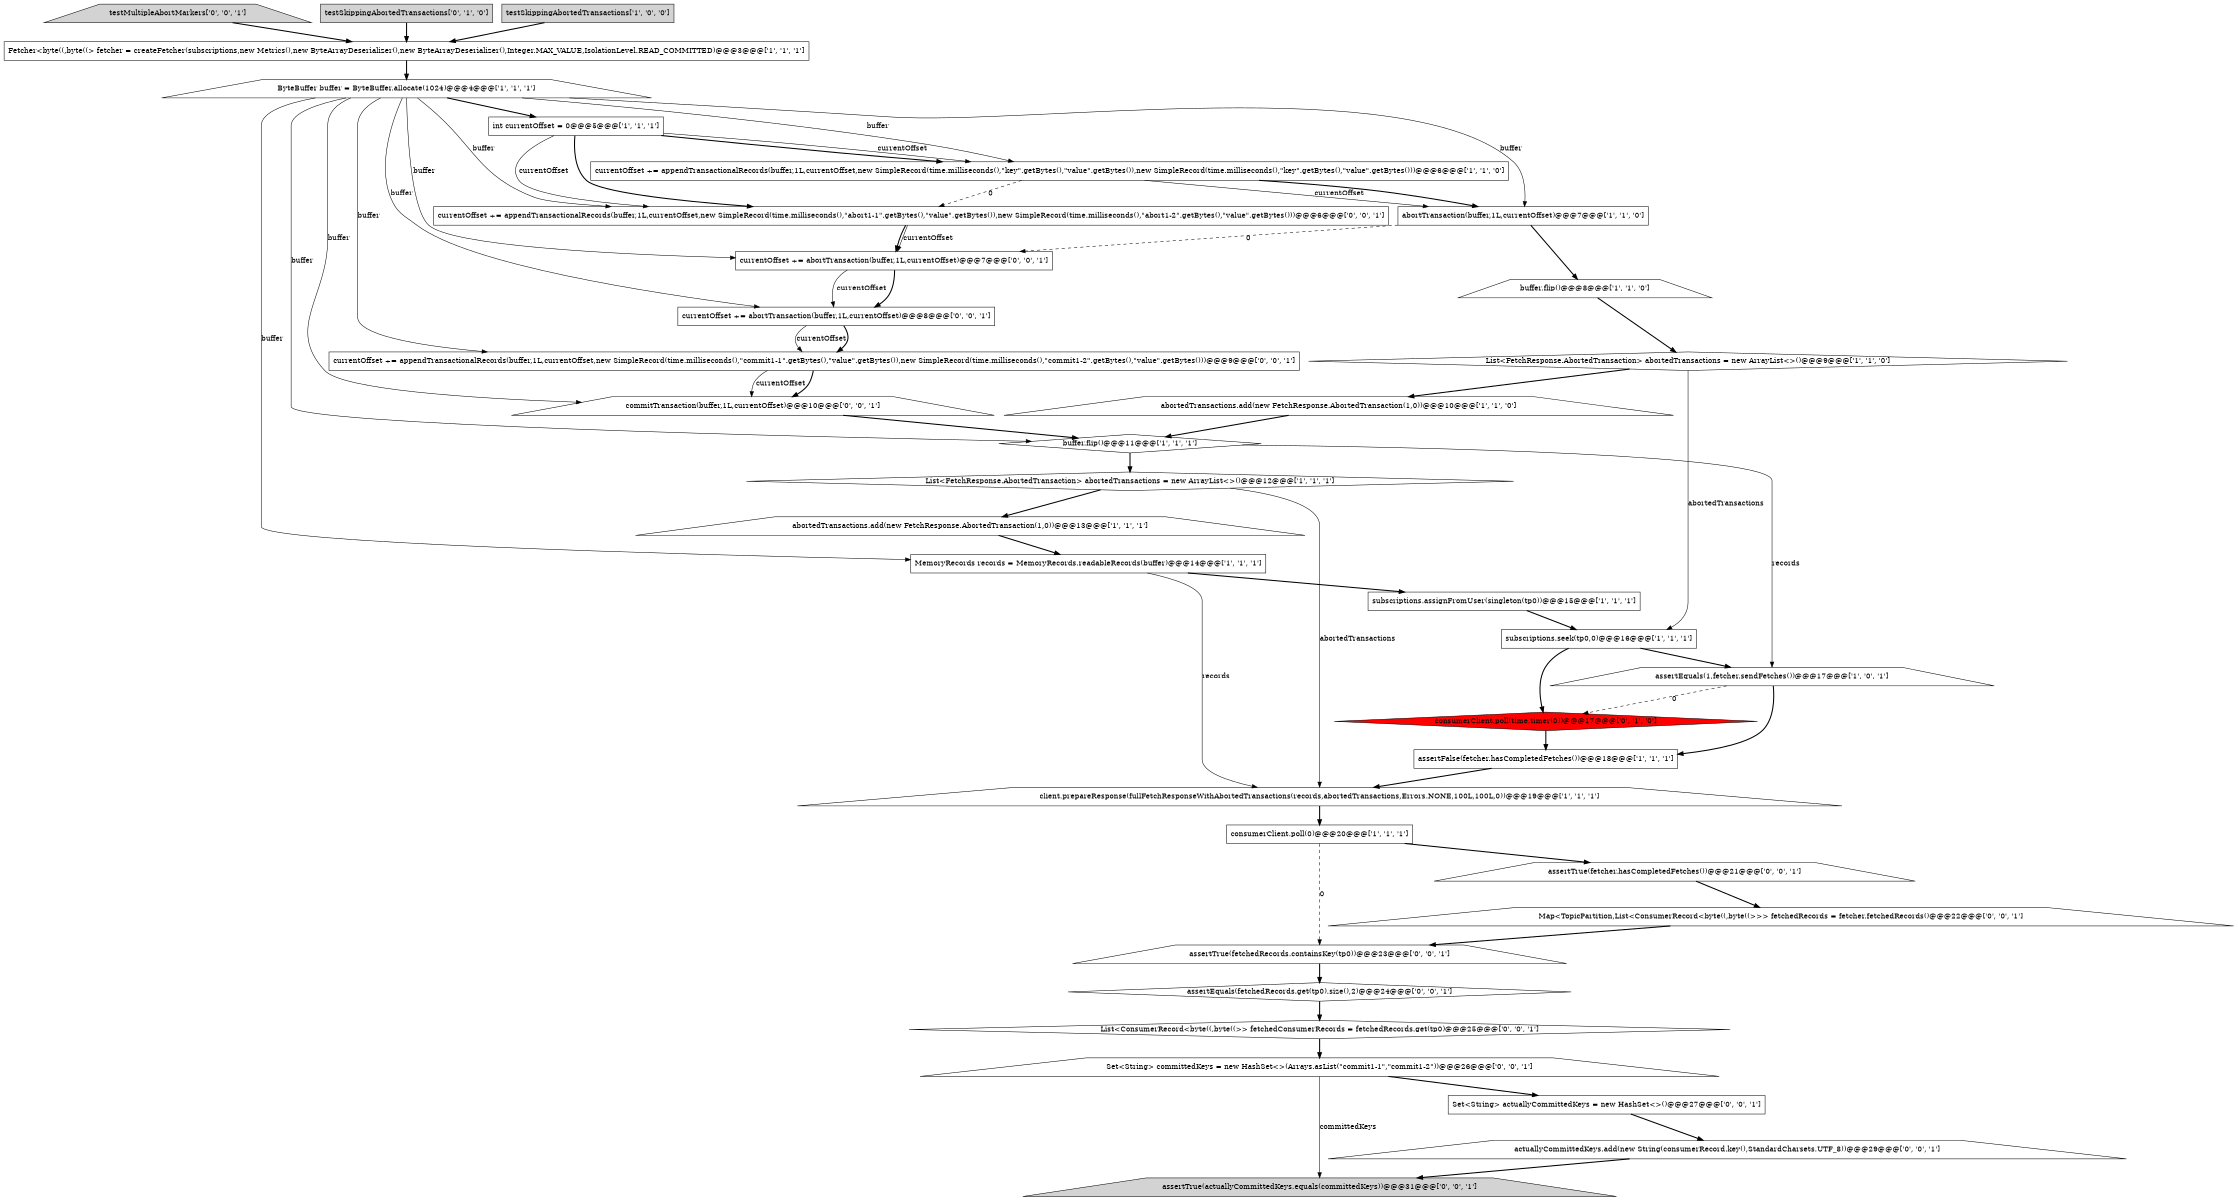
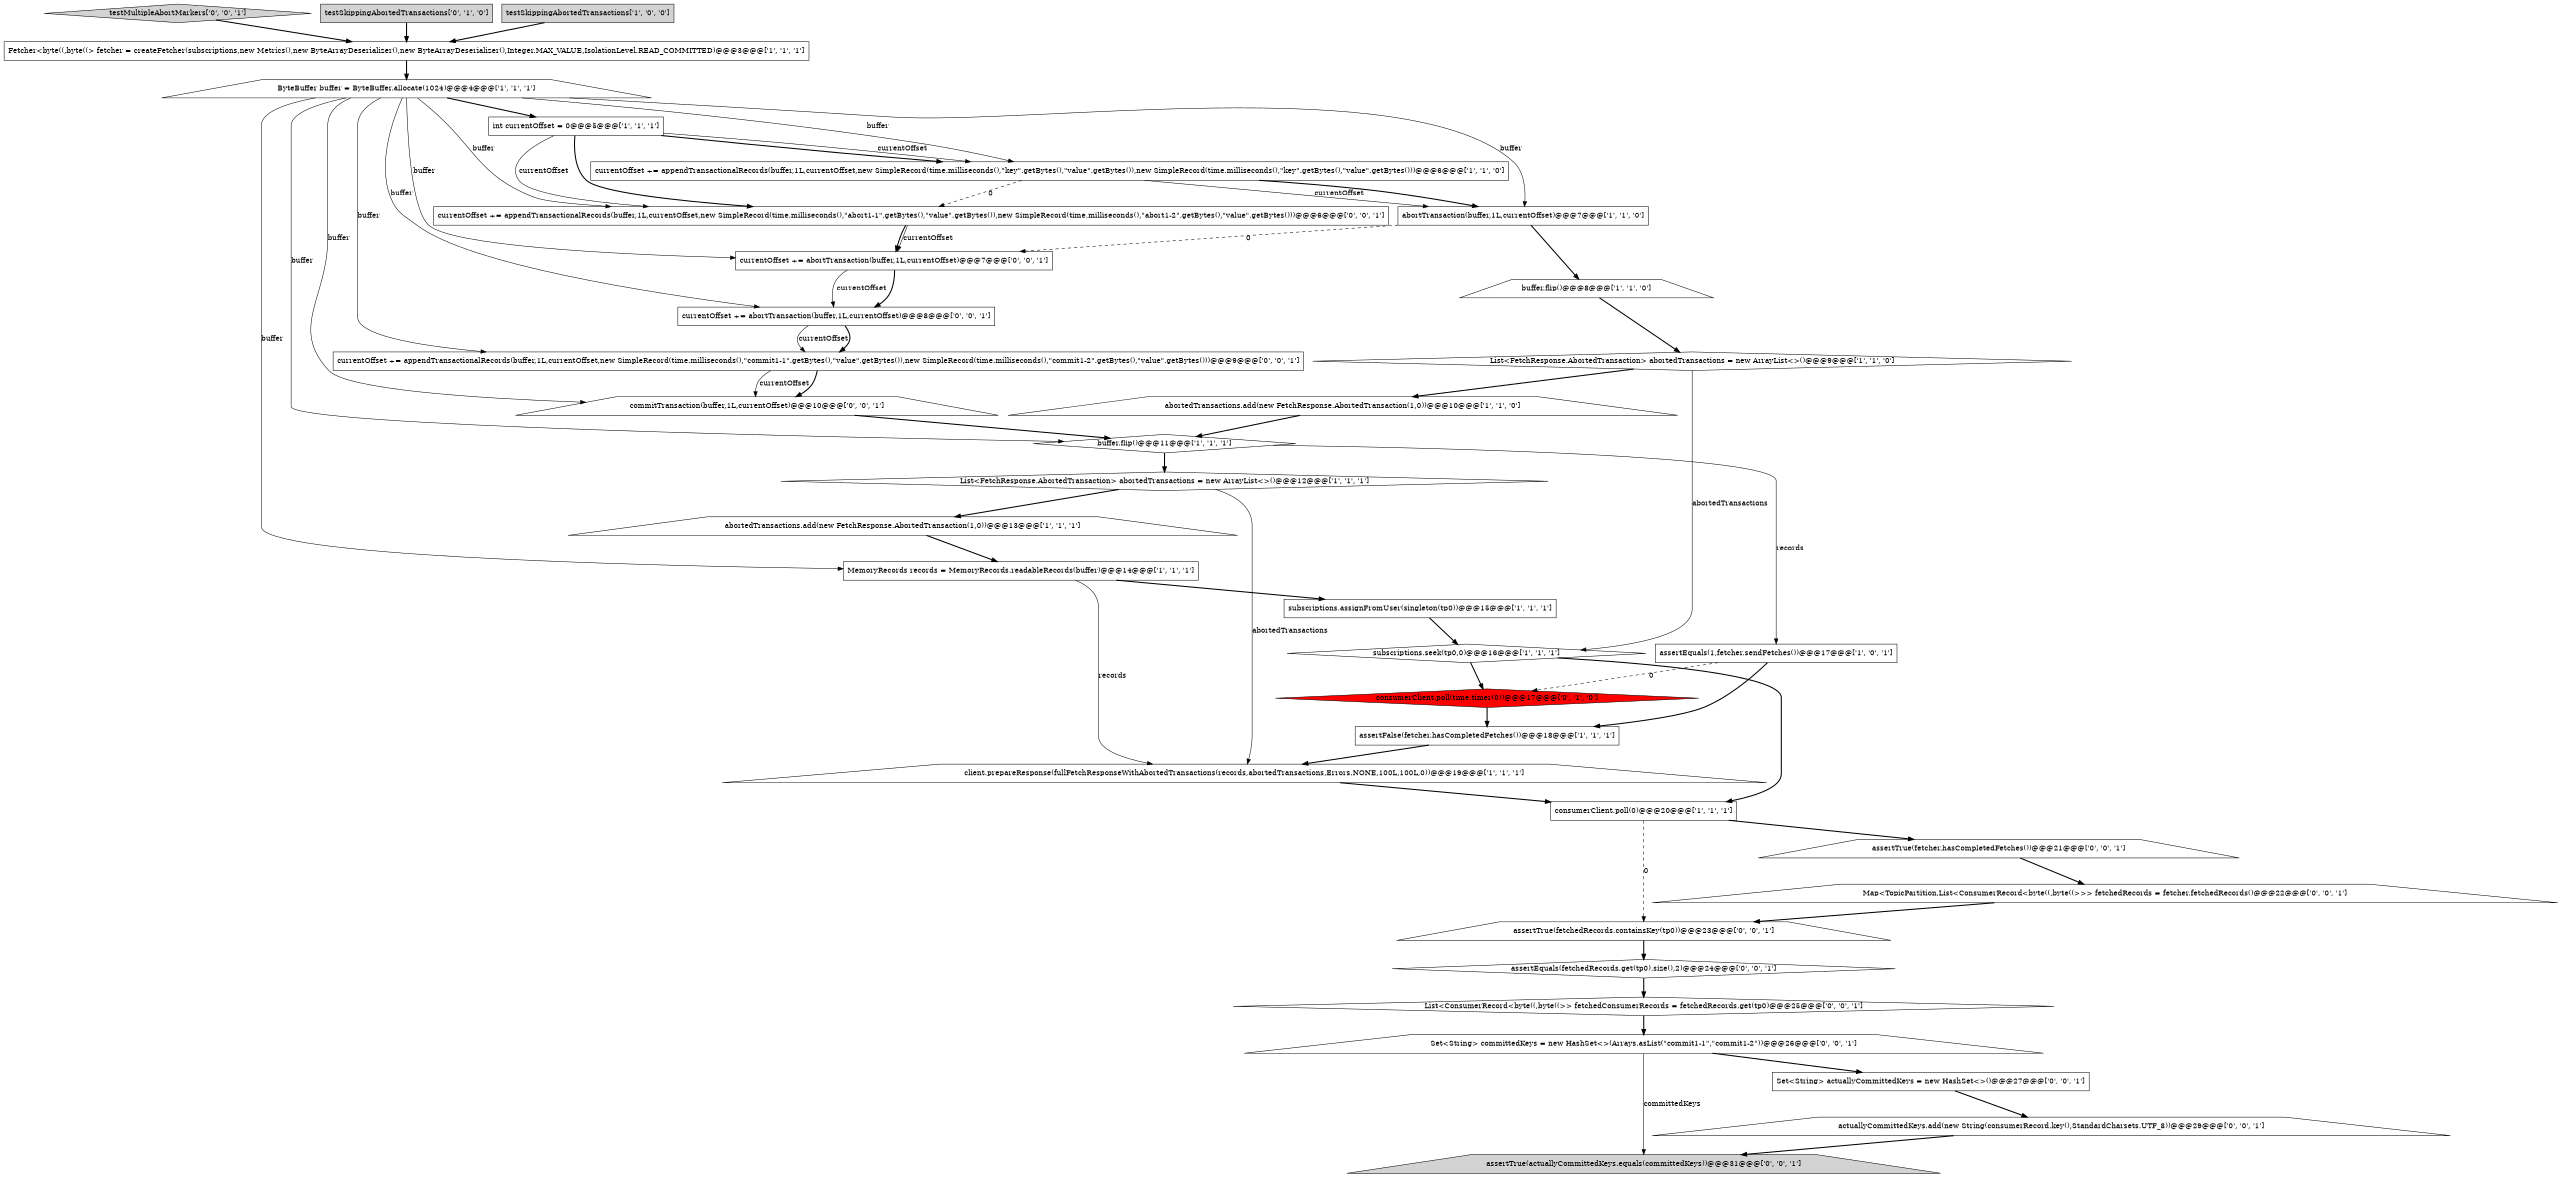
(178, 13) -> (178, 13)
(1599, 639) -> (1466, 653)
(1683, 657) -> (1740, 678)
(1772, 677) -> (1776, 653)
